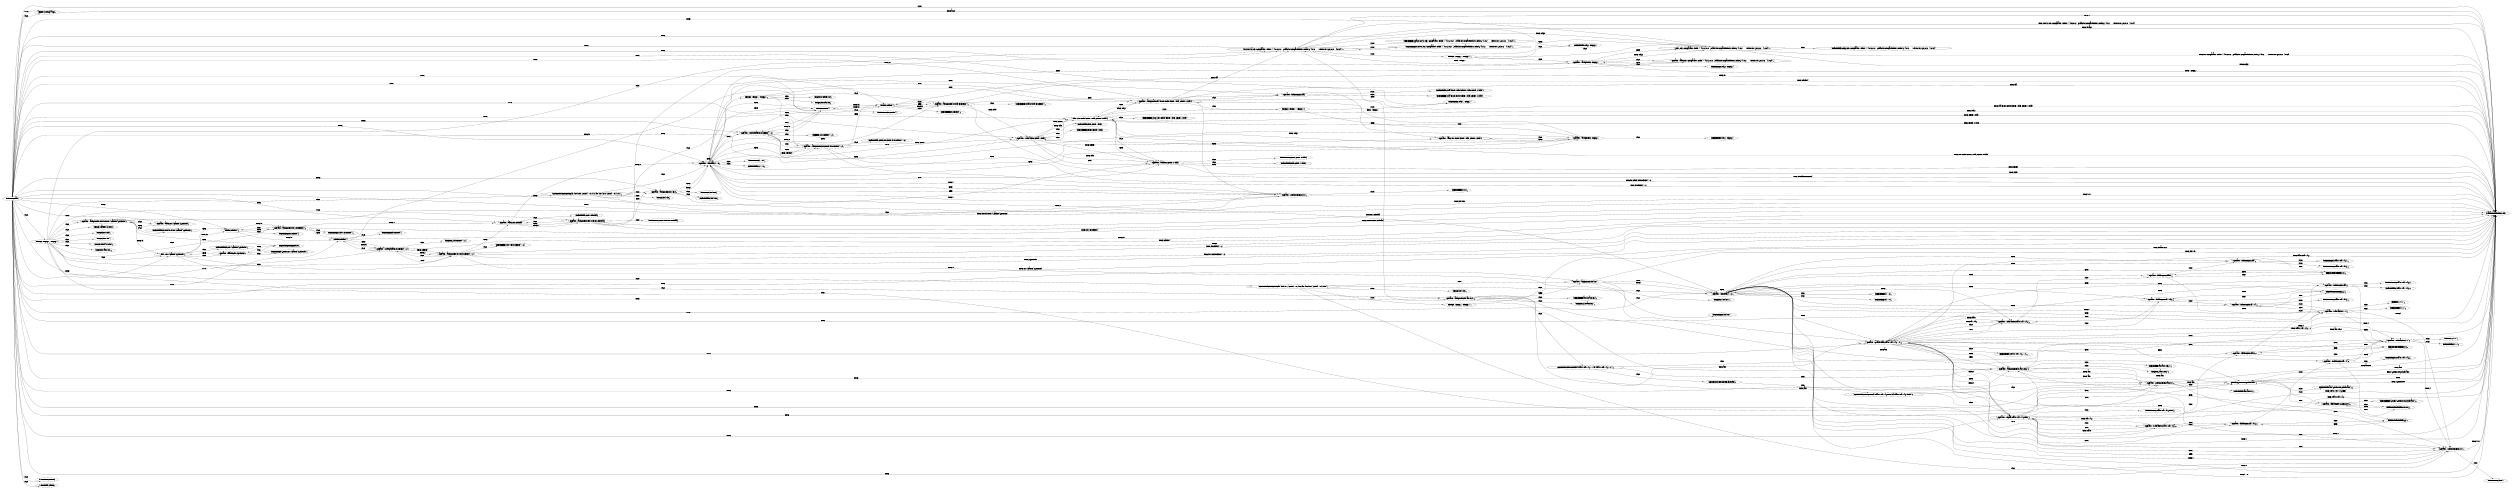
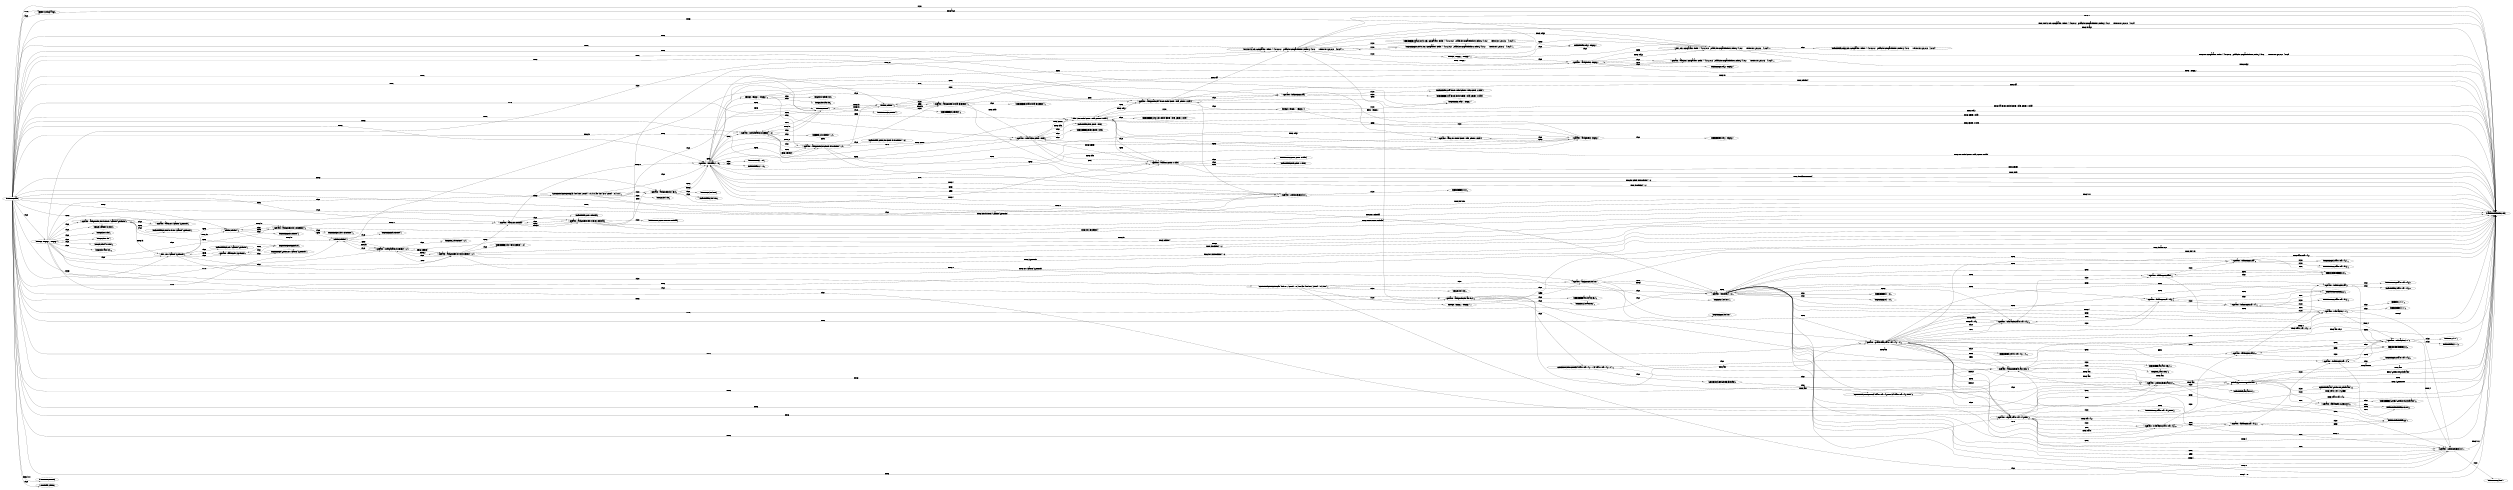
(27, 477) -> (27, 477)
